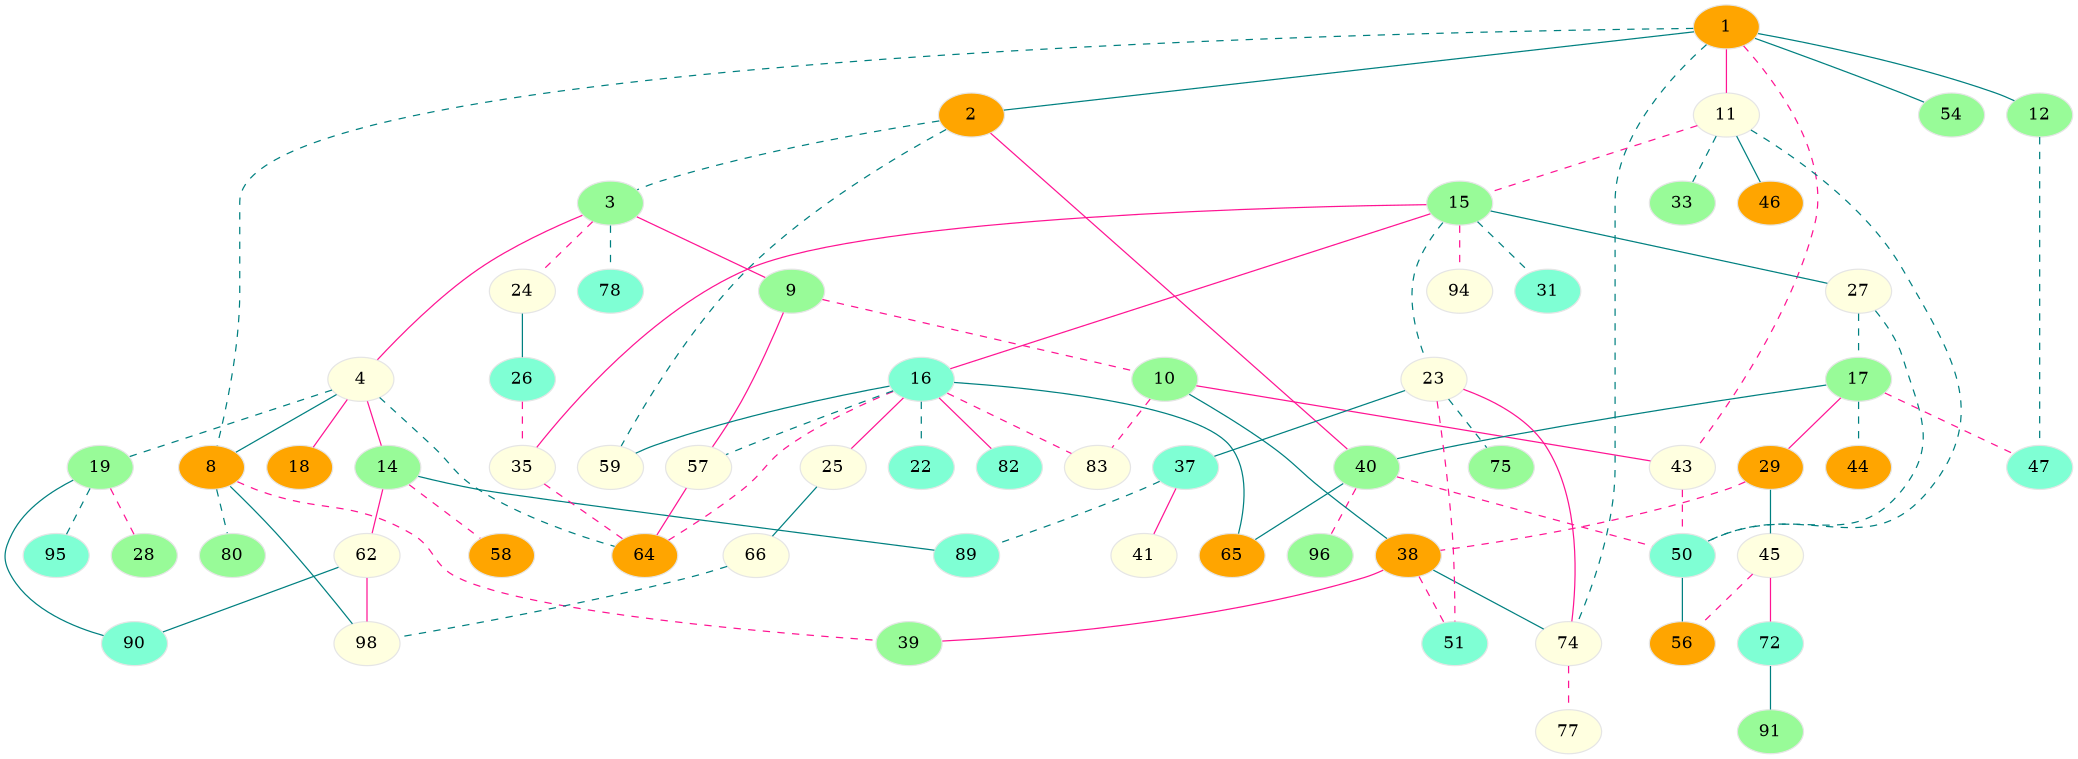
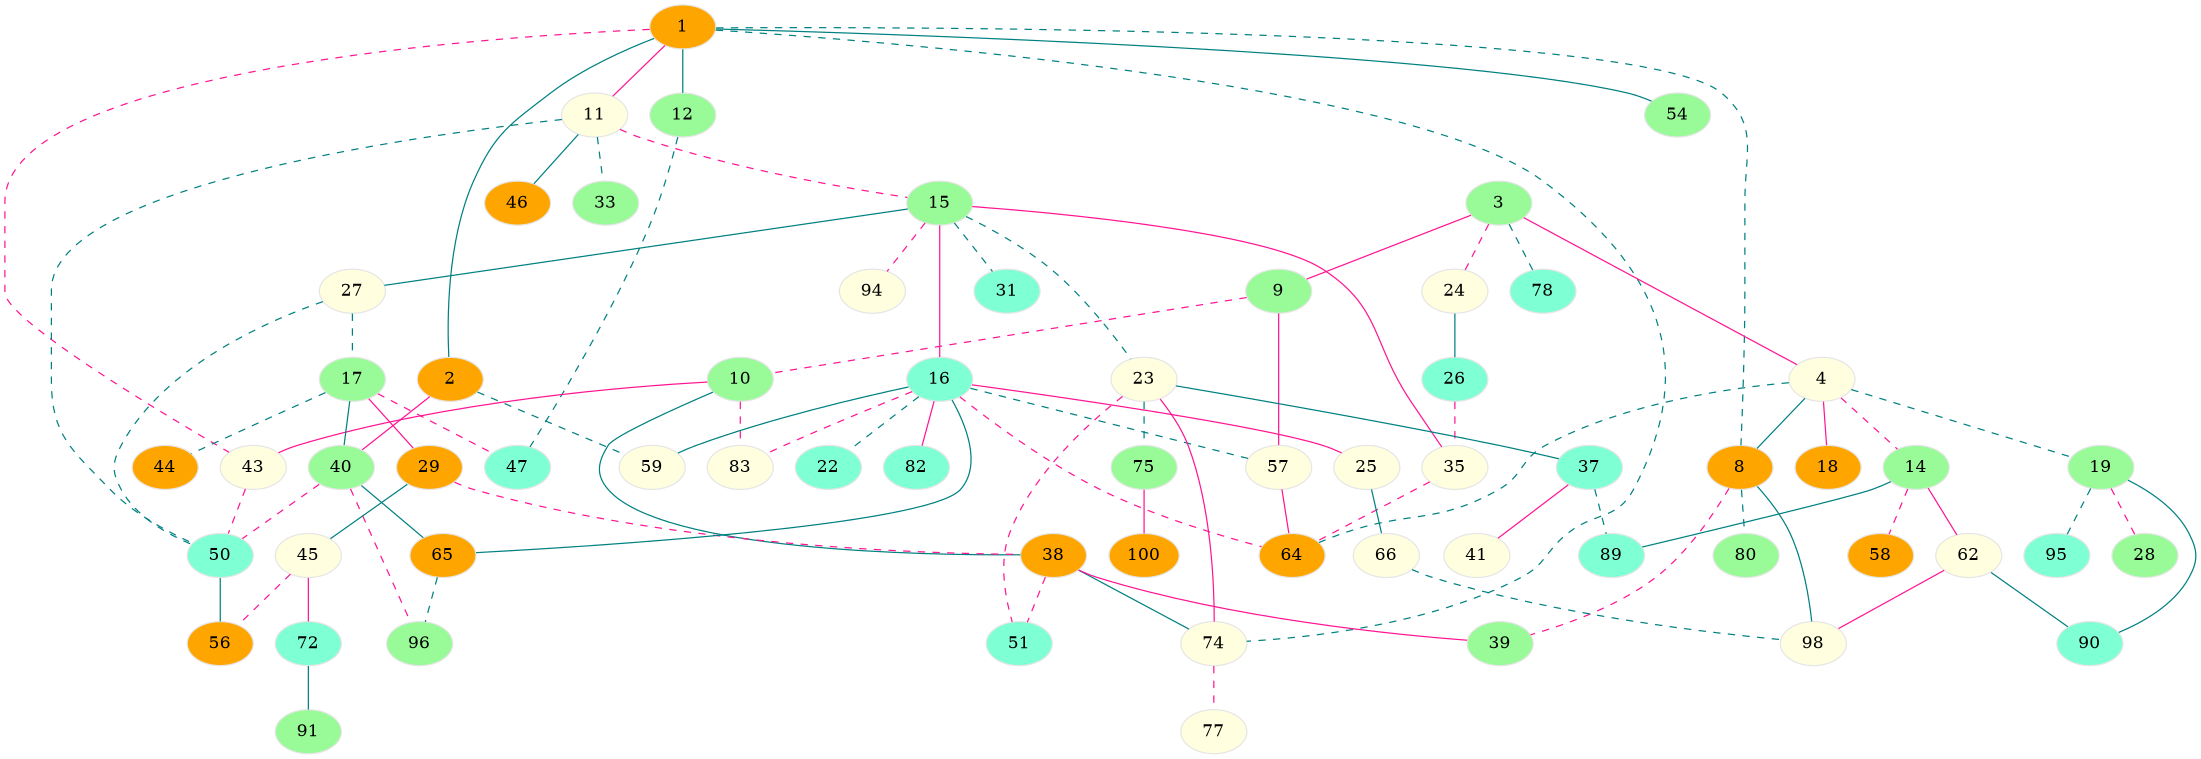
(787, 149) -> none
(374, 423) -> (1869, 424)
none -> (1144, 556)
none -> (431, 600)
